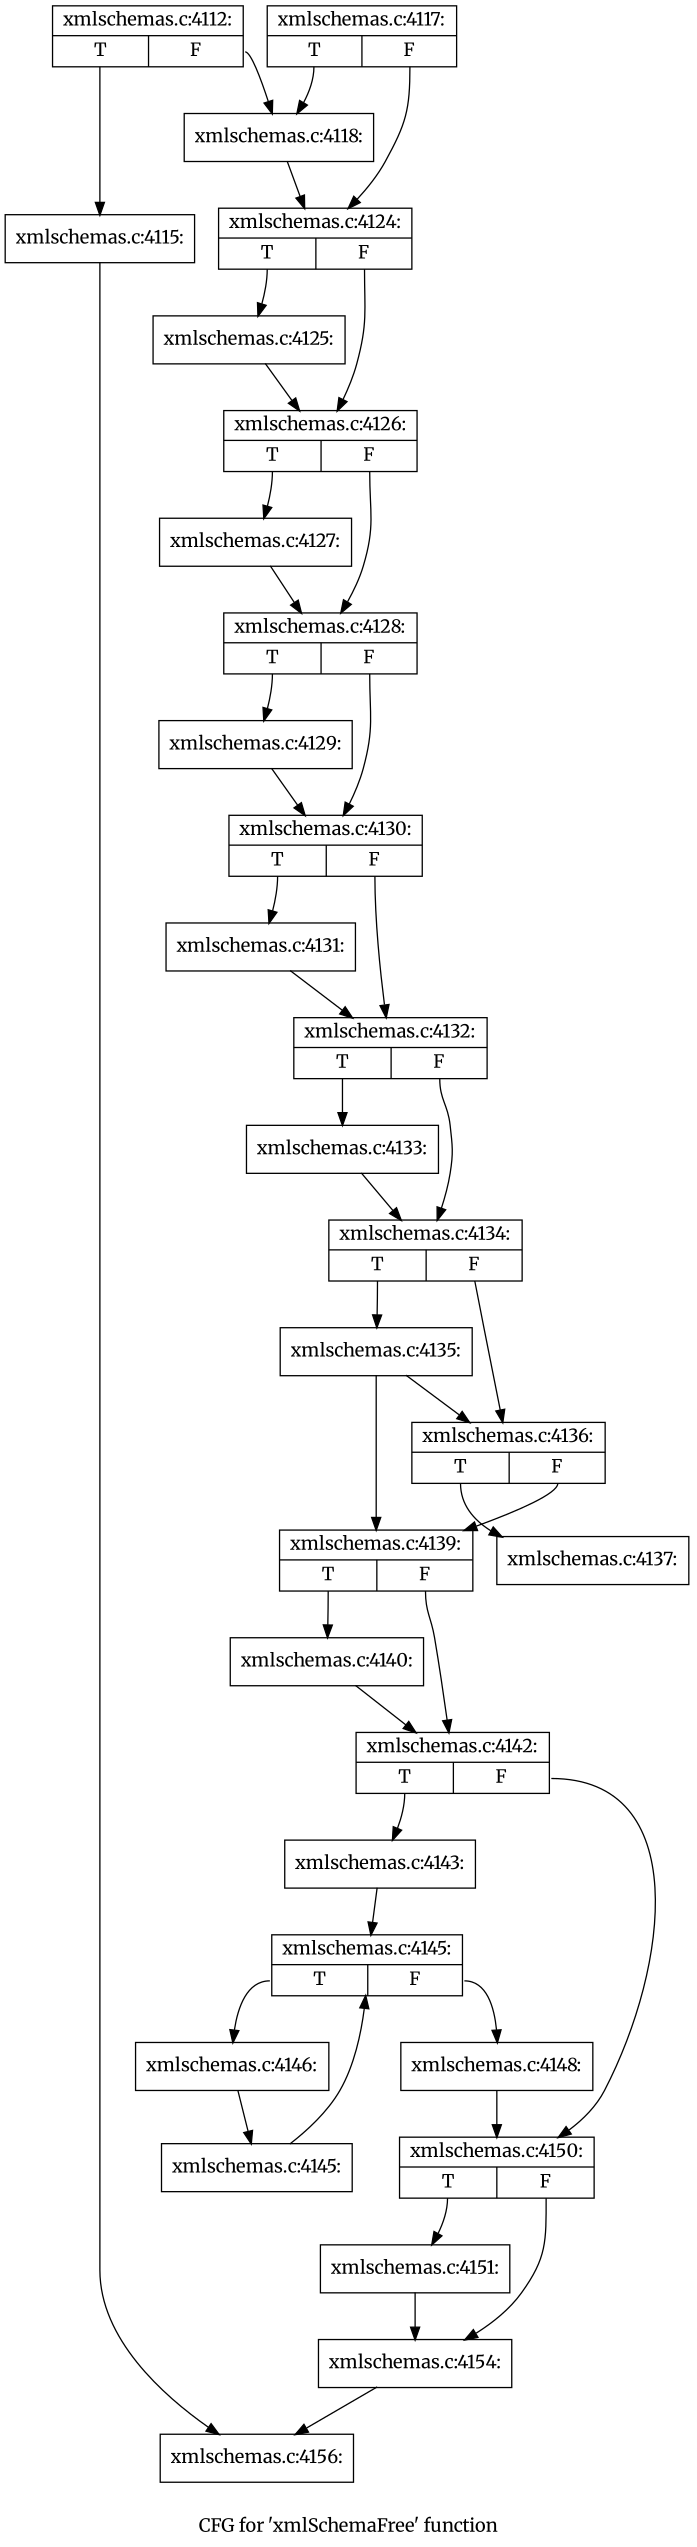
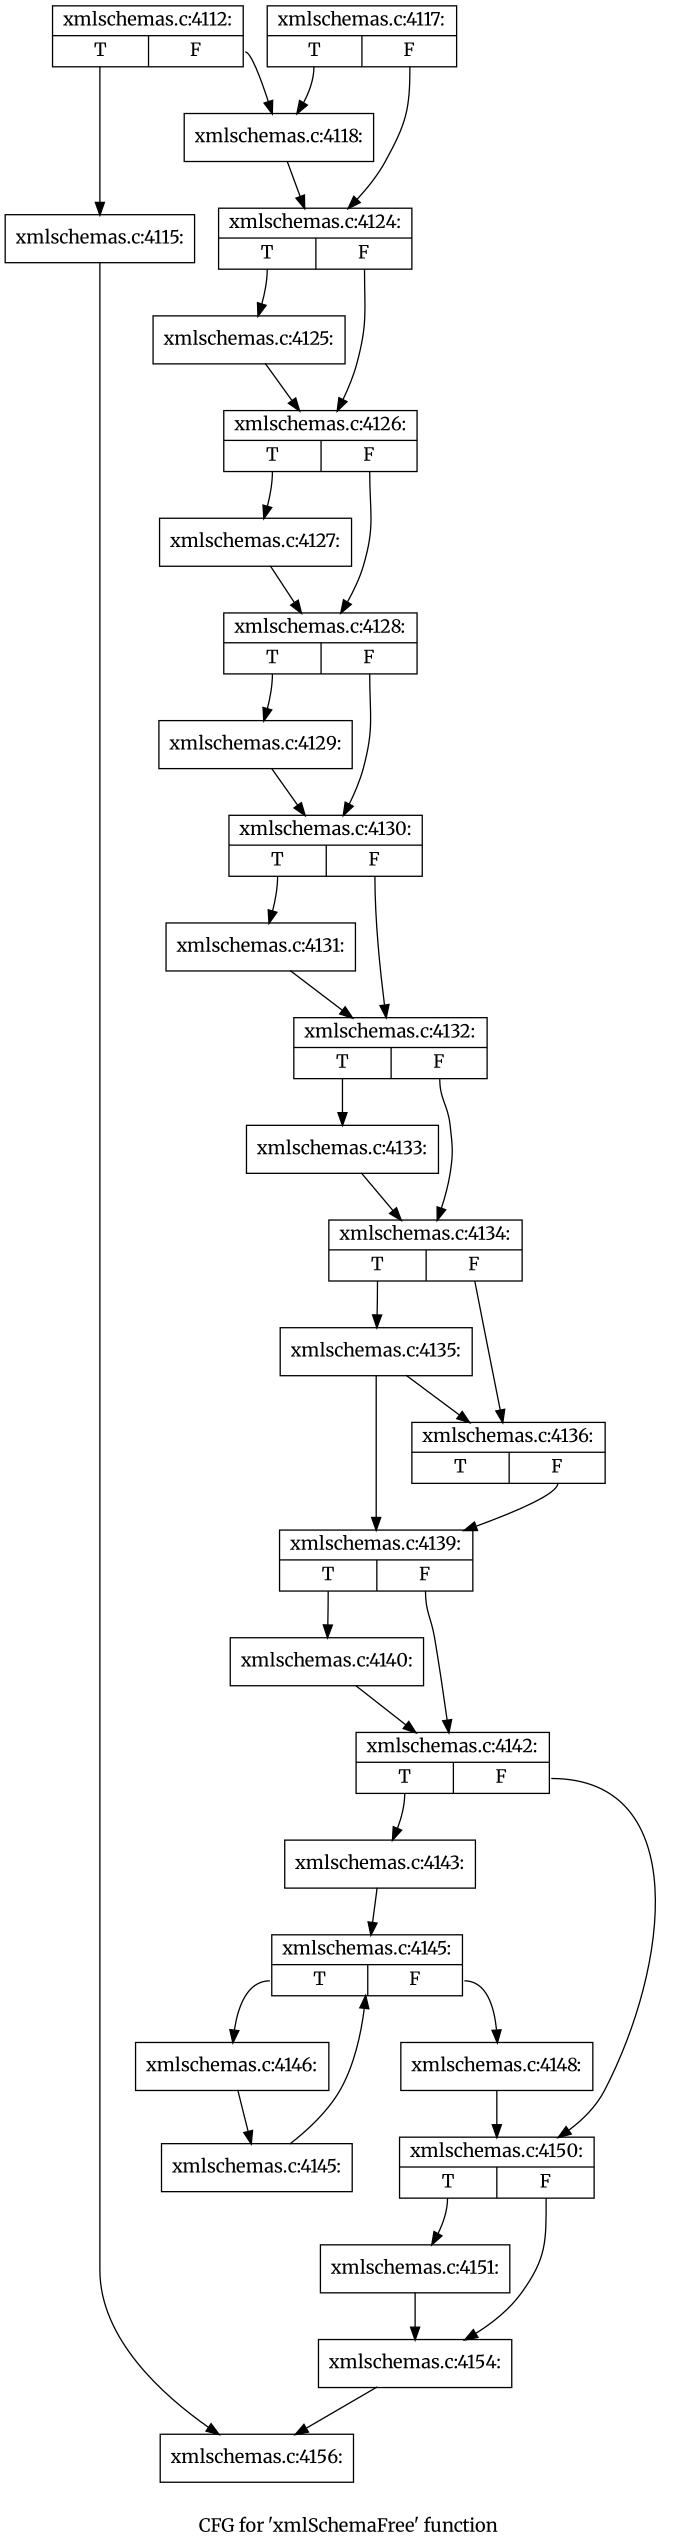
(593, 1561) -> none
